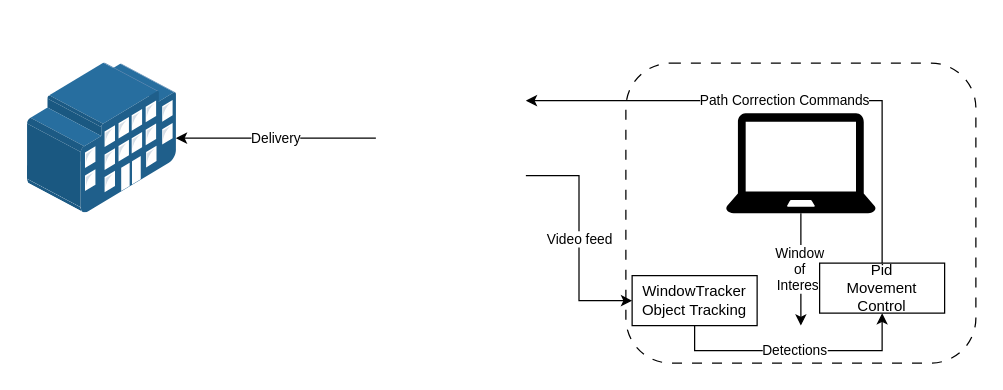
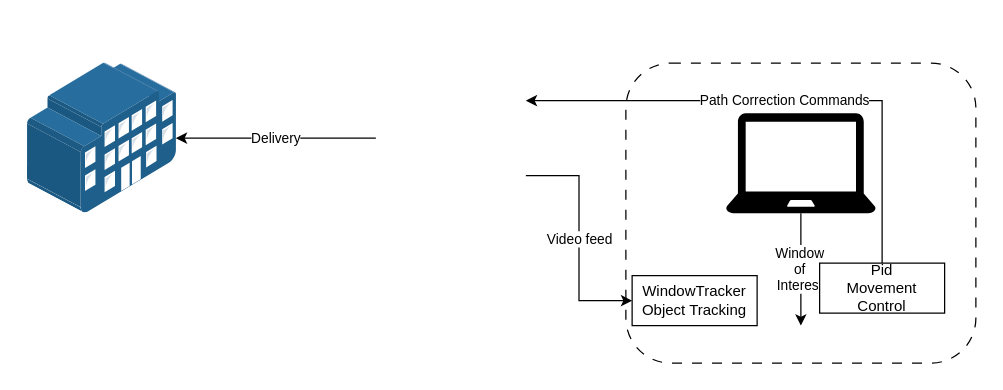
(790, 351) -> none
